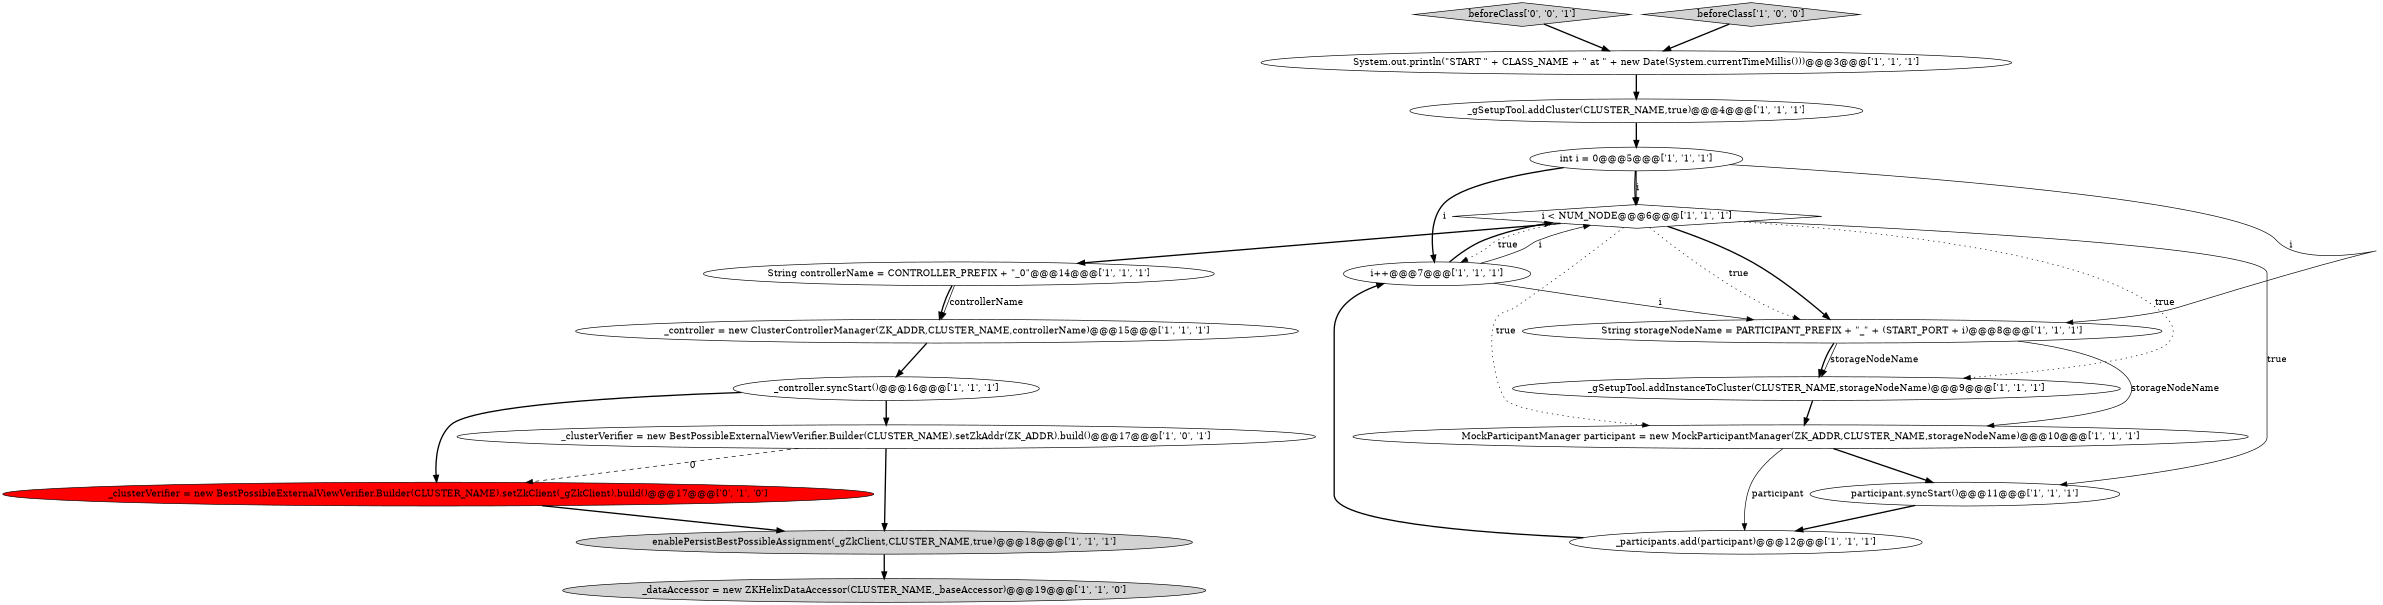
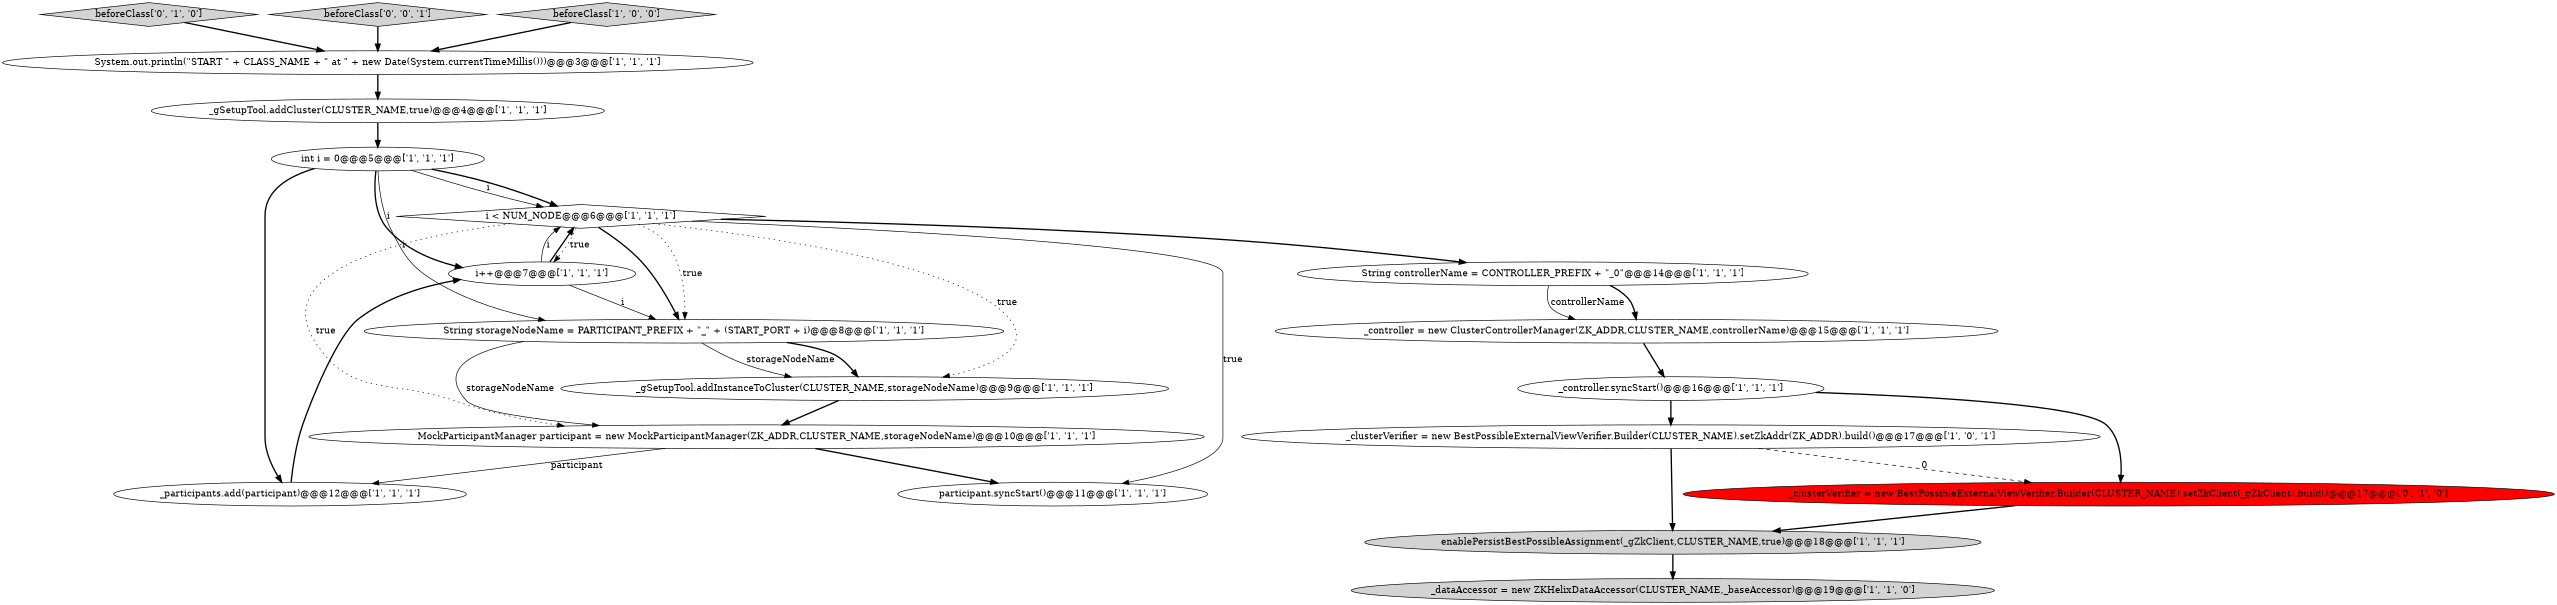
none -> (149, 15)
(1859, 517) -> (265, 310)
